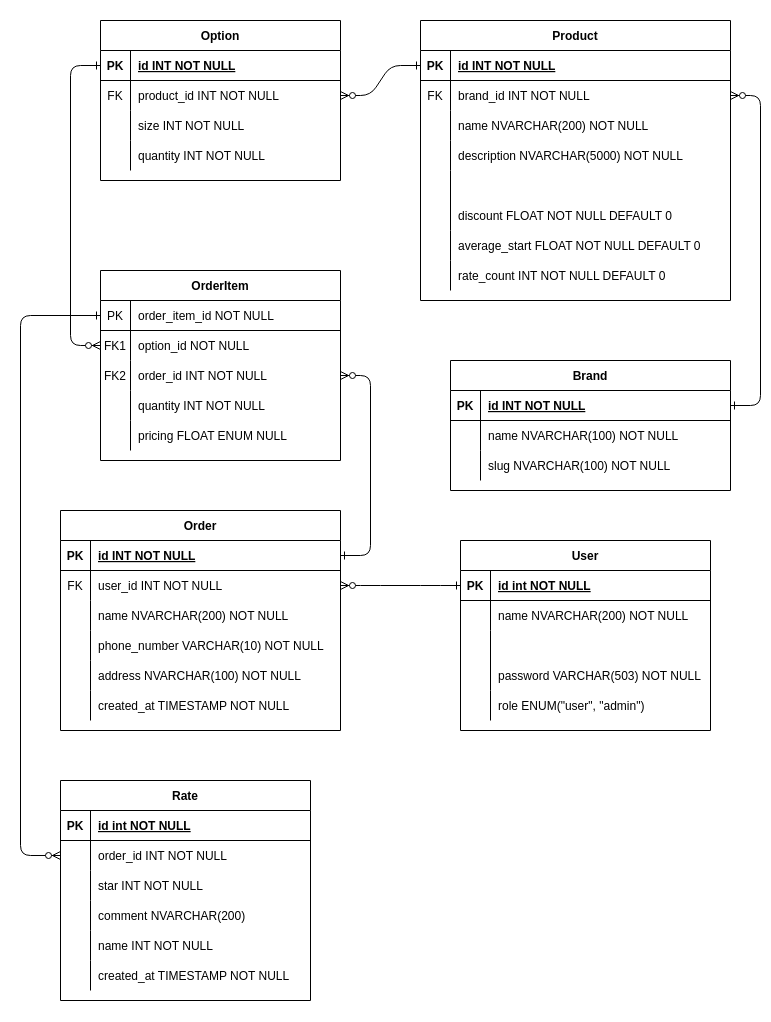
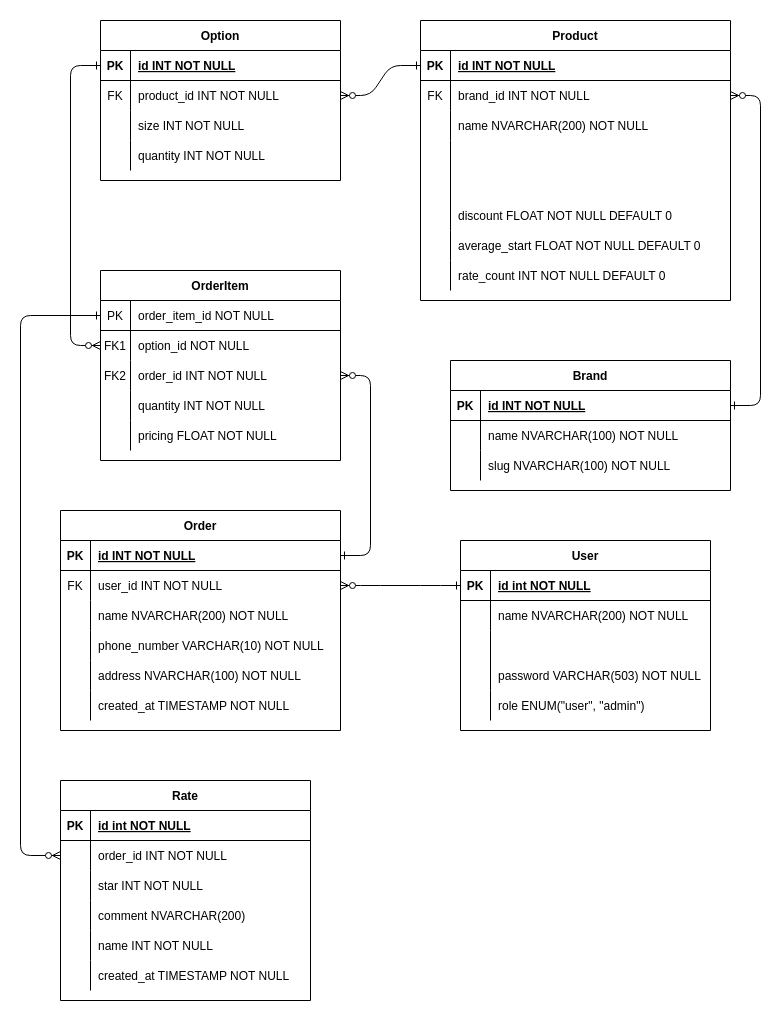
(591, 156) -> none
(207, 436) -> (204, 436)
